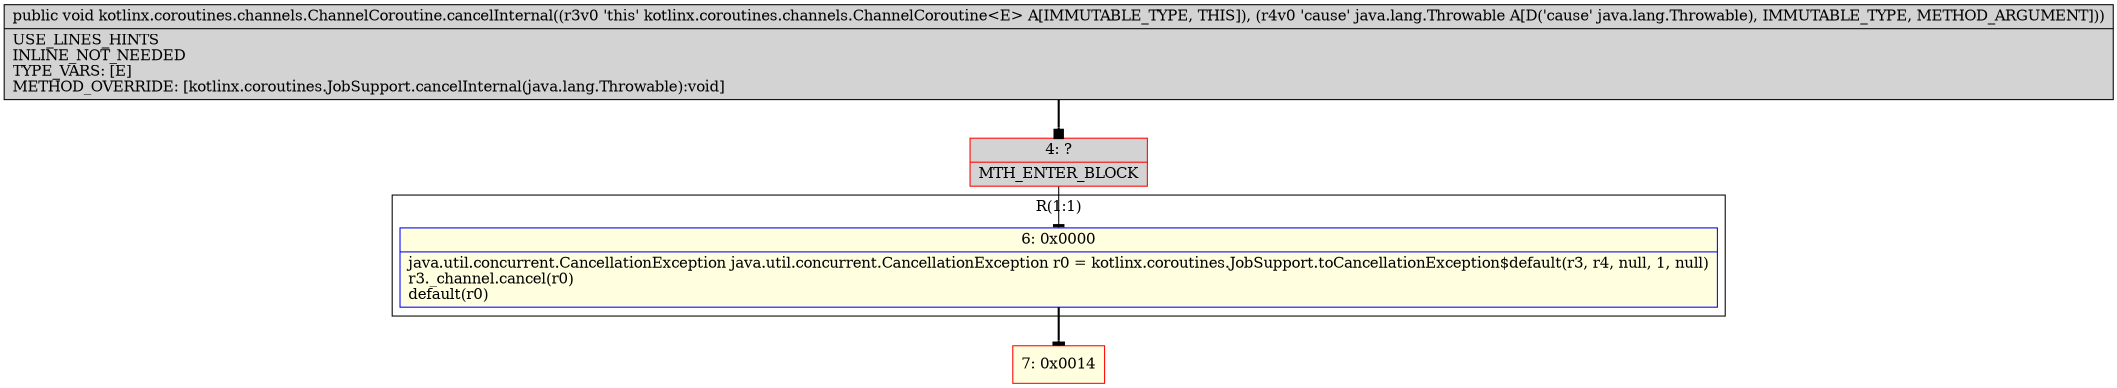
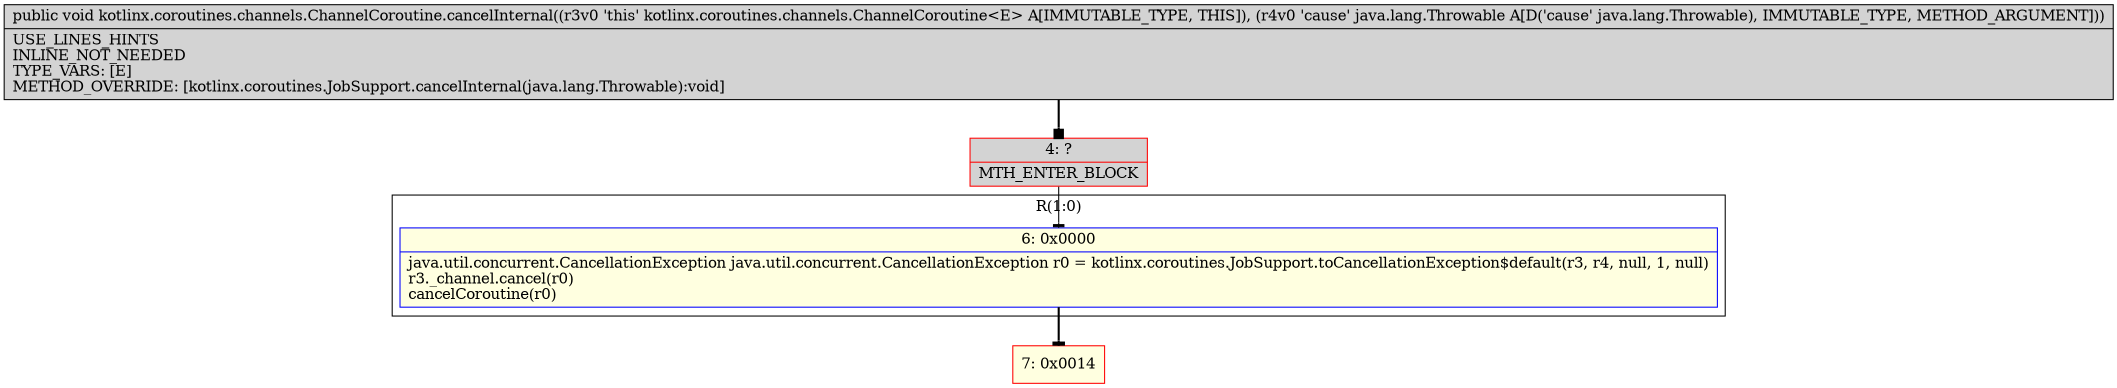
(1059, 207) -> (1059, 207)
(449, 295) -> (482, 295)
